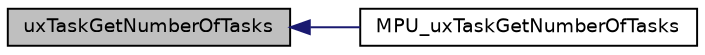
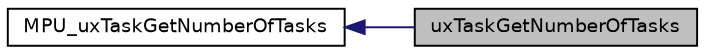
(335, 27) -> (390, 27)
